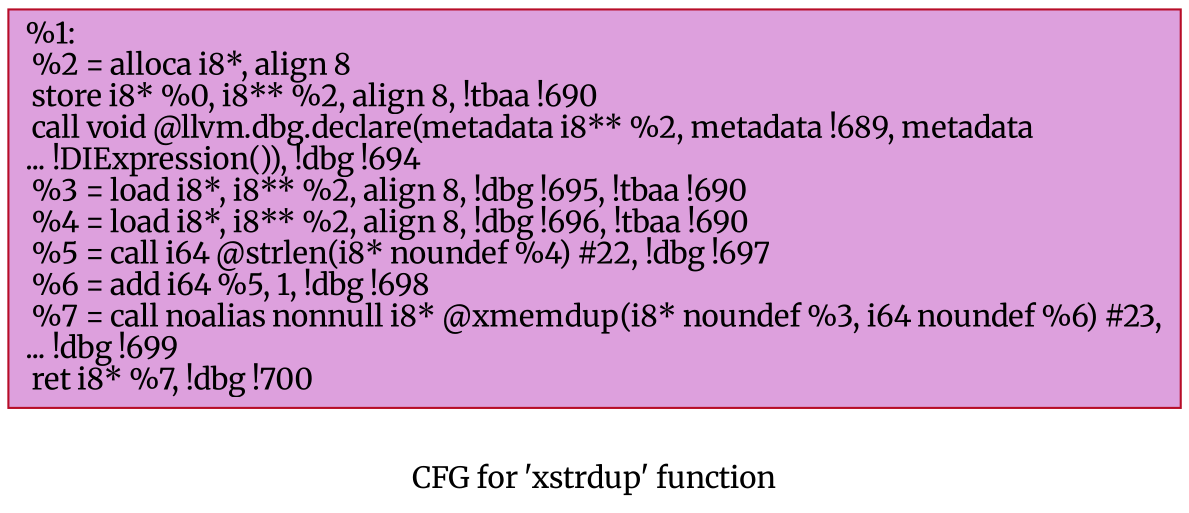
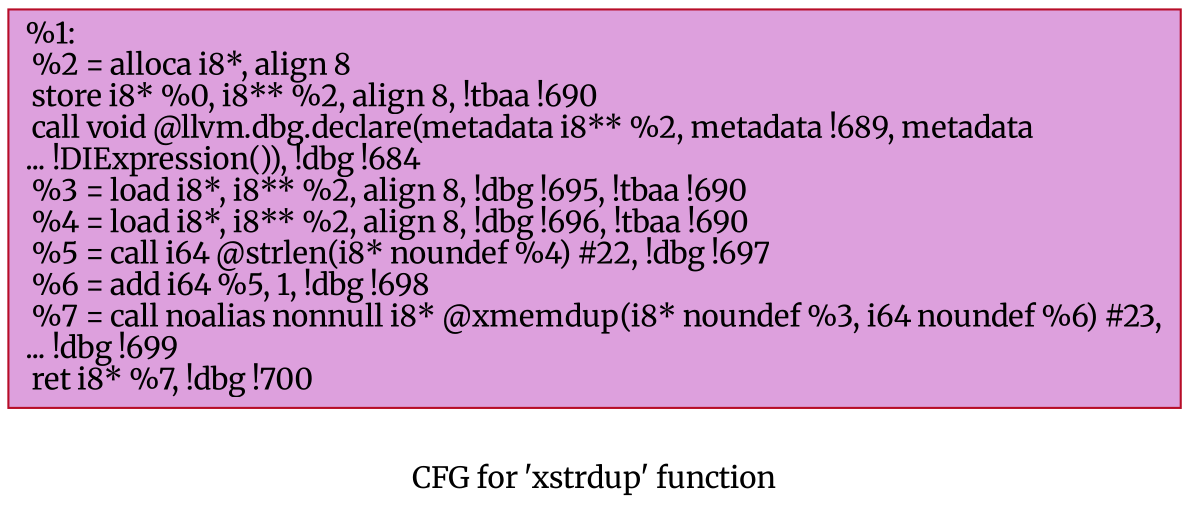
(223, 160) -> (223, 160)
